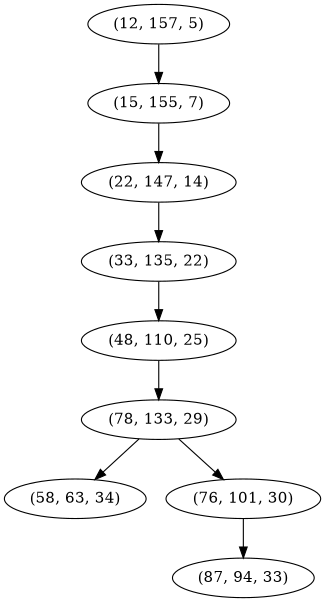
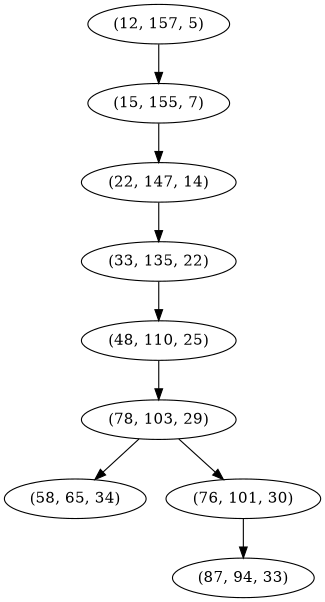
(159, 420) -> (159, 420)
(75, 499) -> (75, 499)
